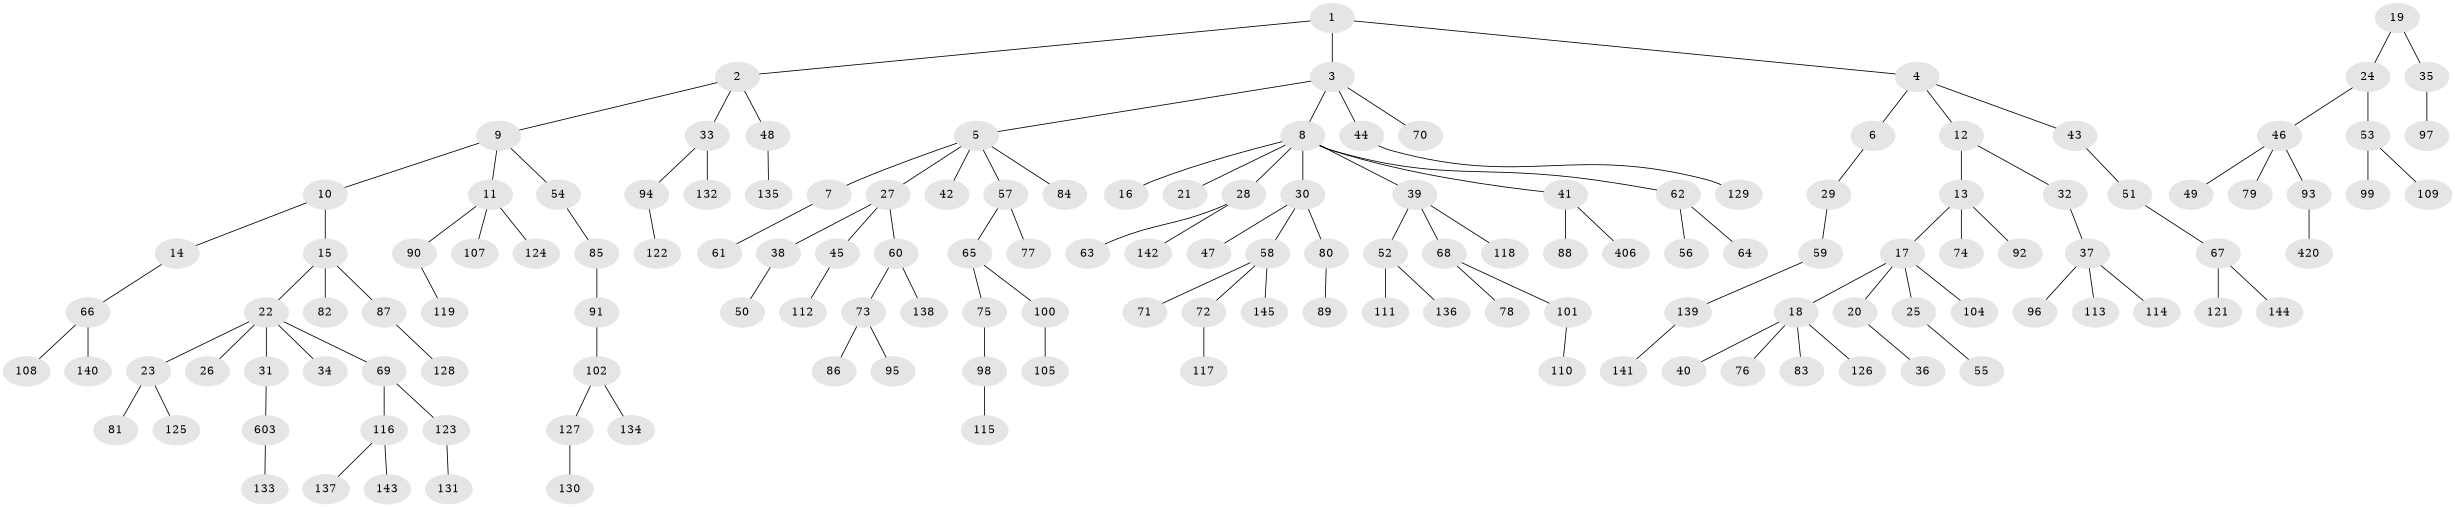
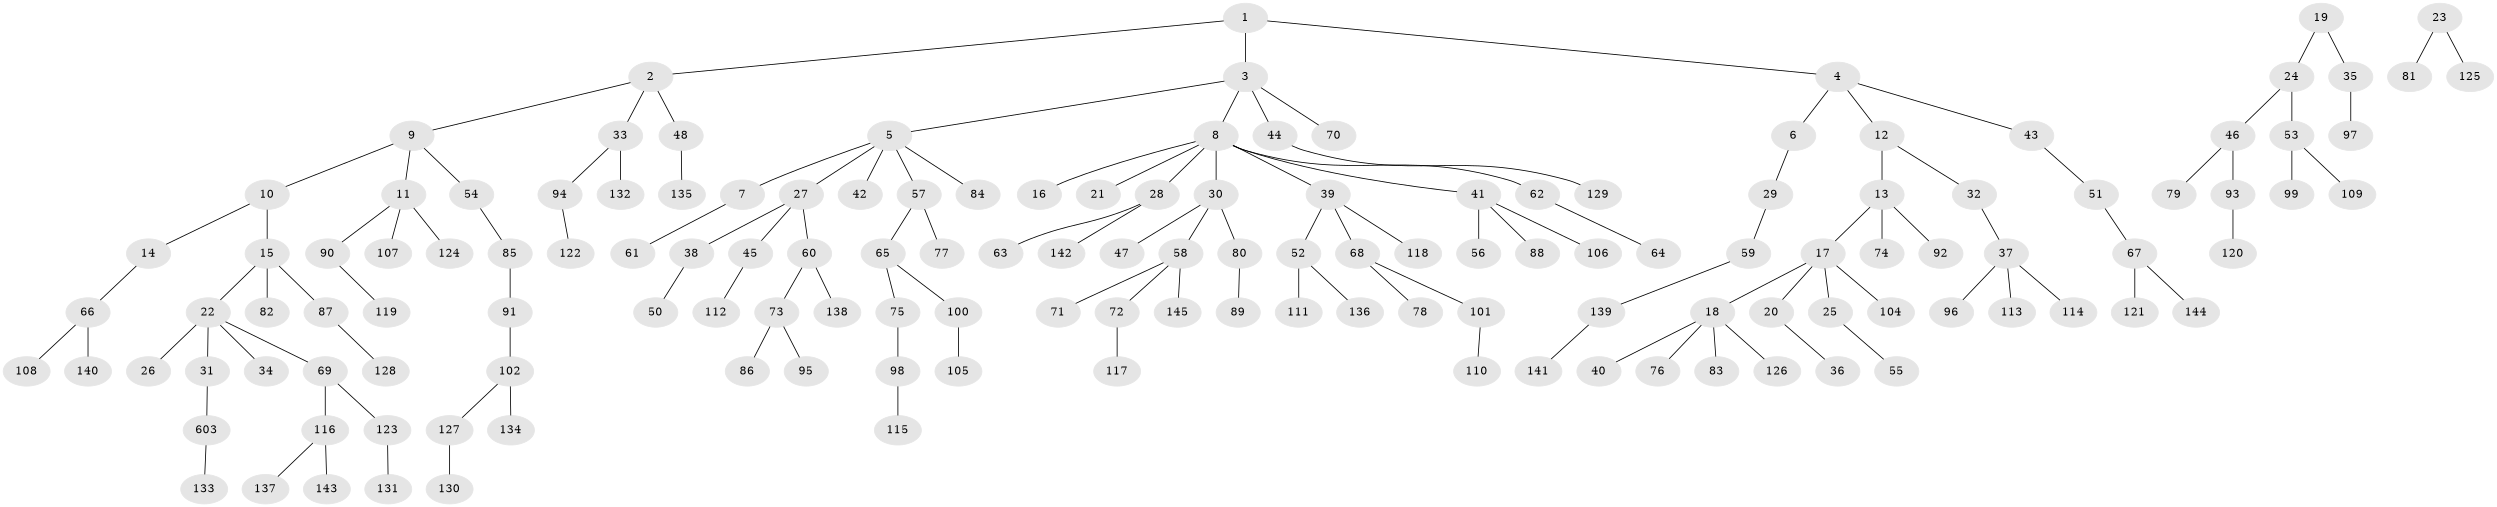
(2191, 195) -> none
(1682, 224) -> (1479, 224)
(1626, 254) -> (1598, 254)
(2309, 254) -> (2233, 254)
(207, 342) -> none
